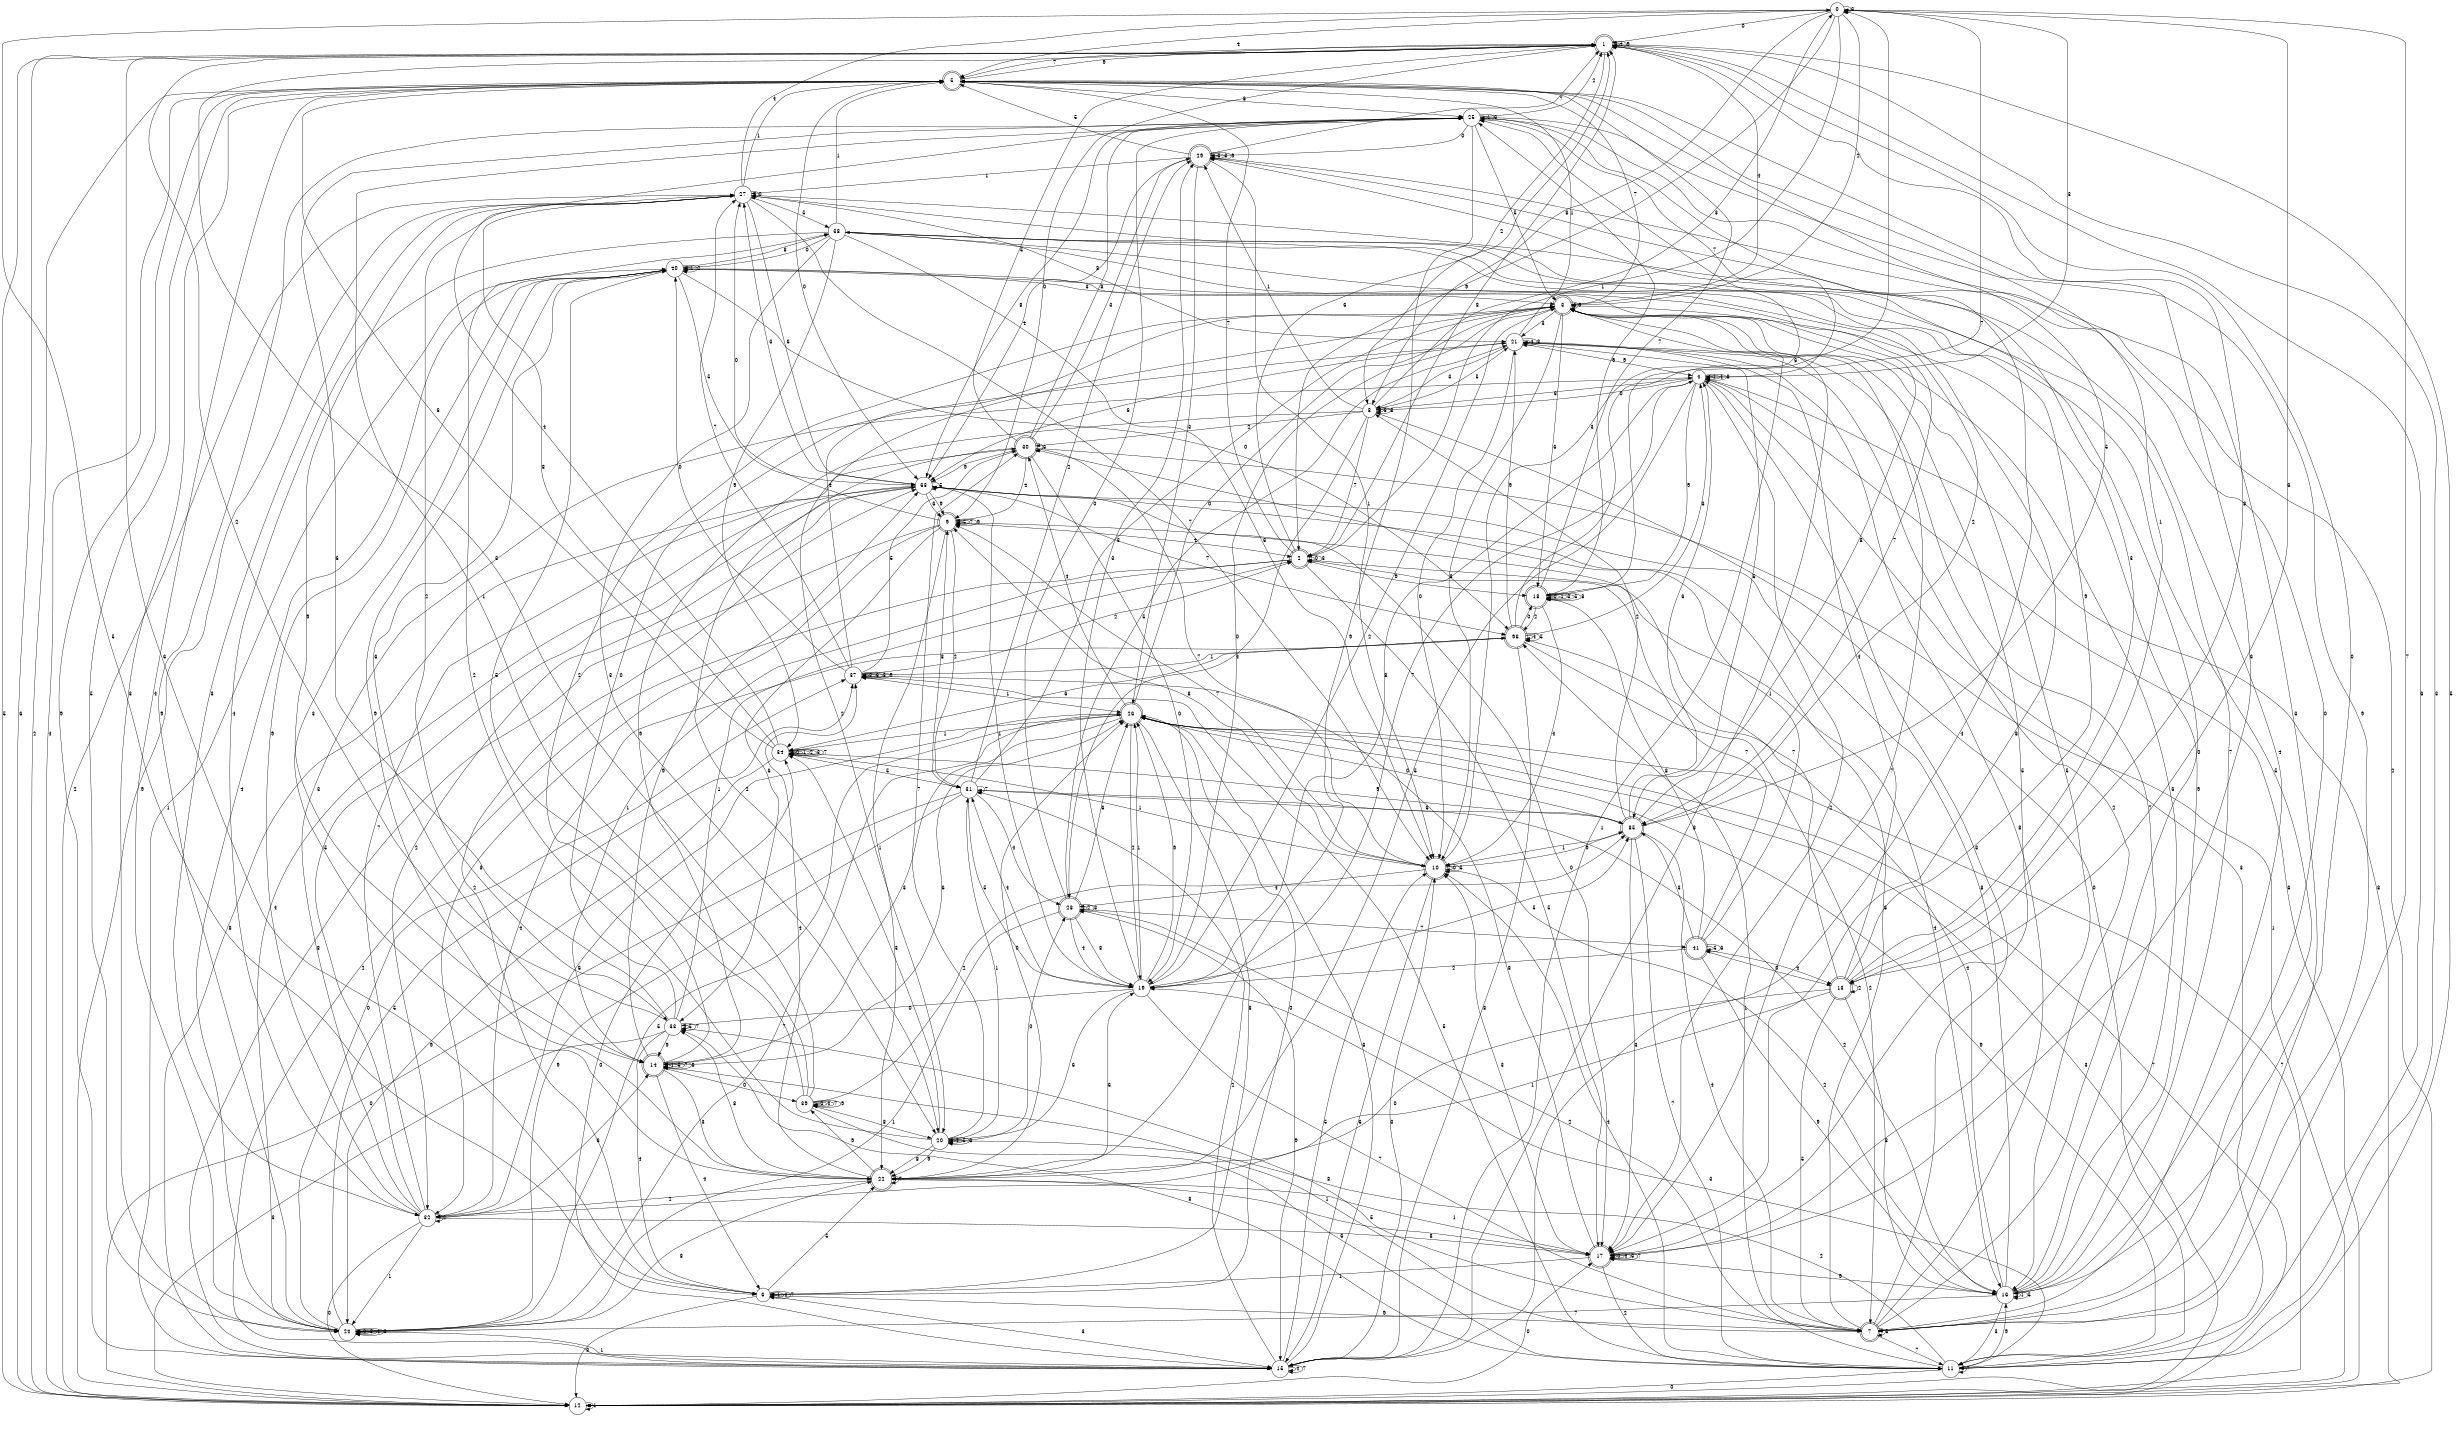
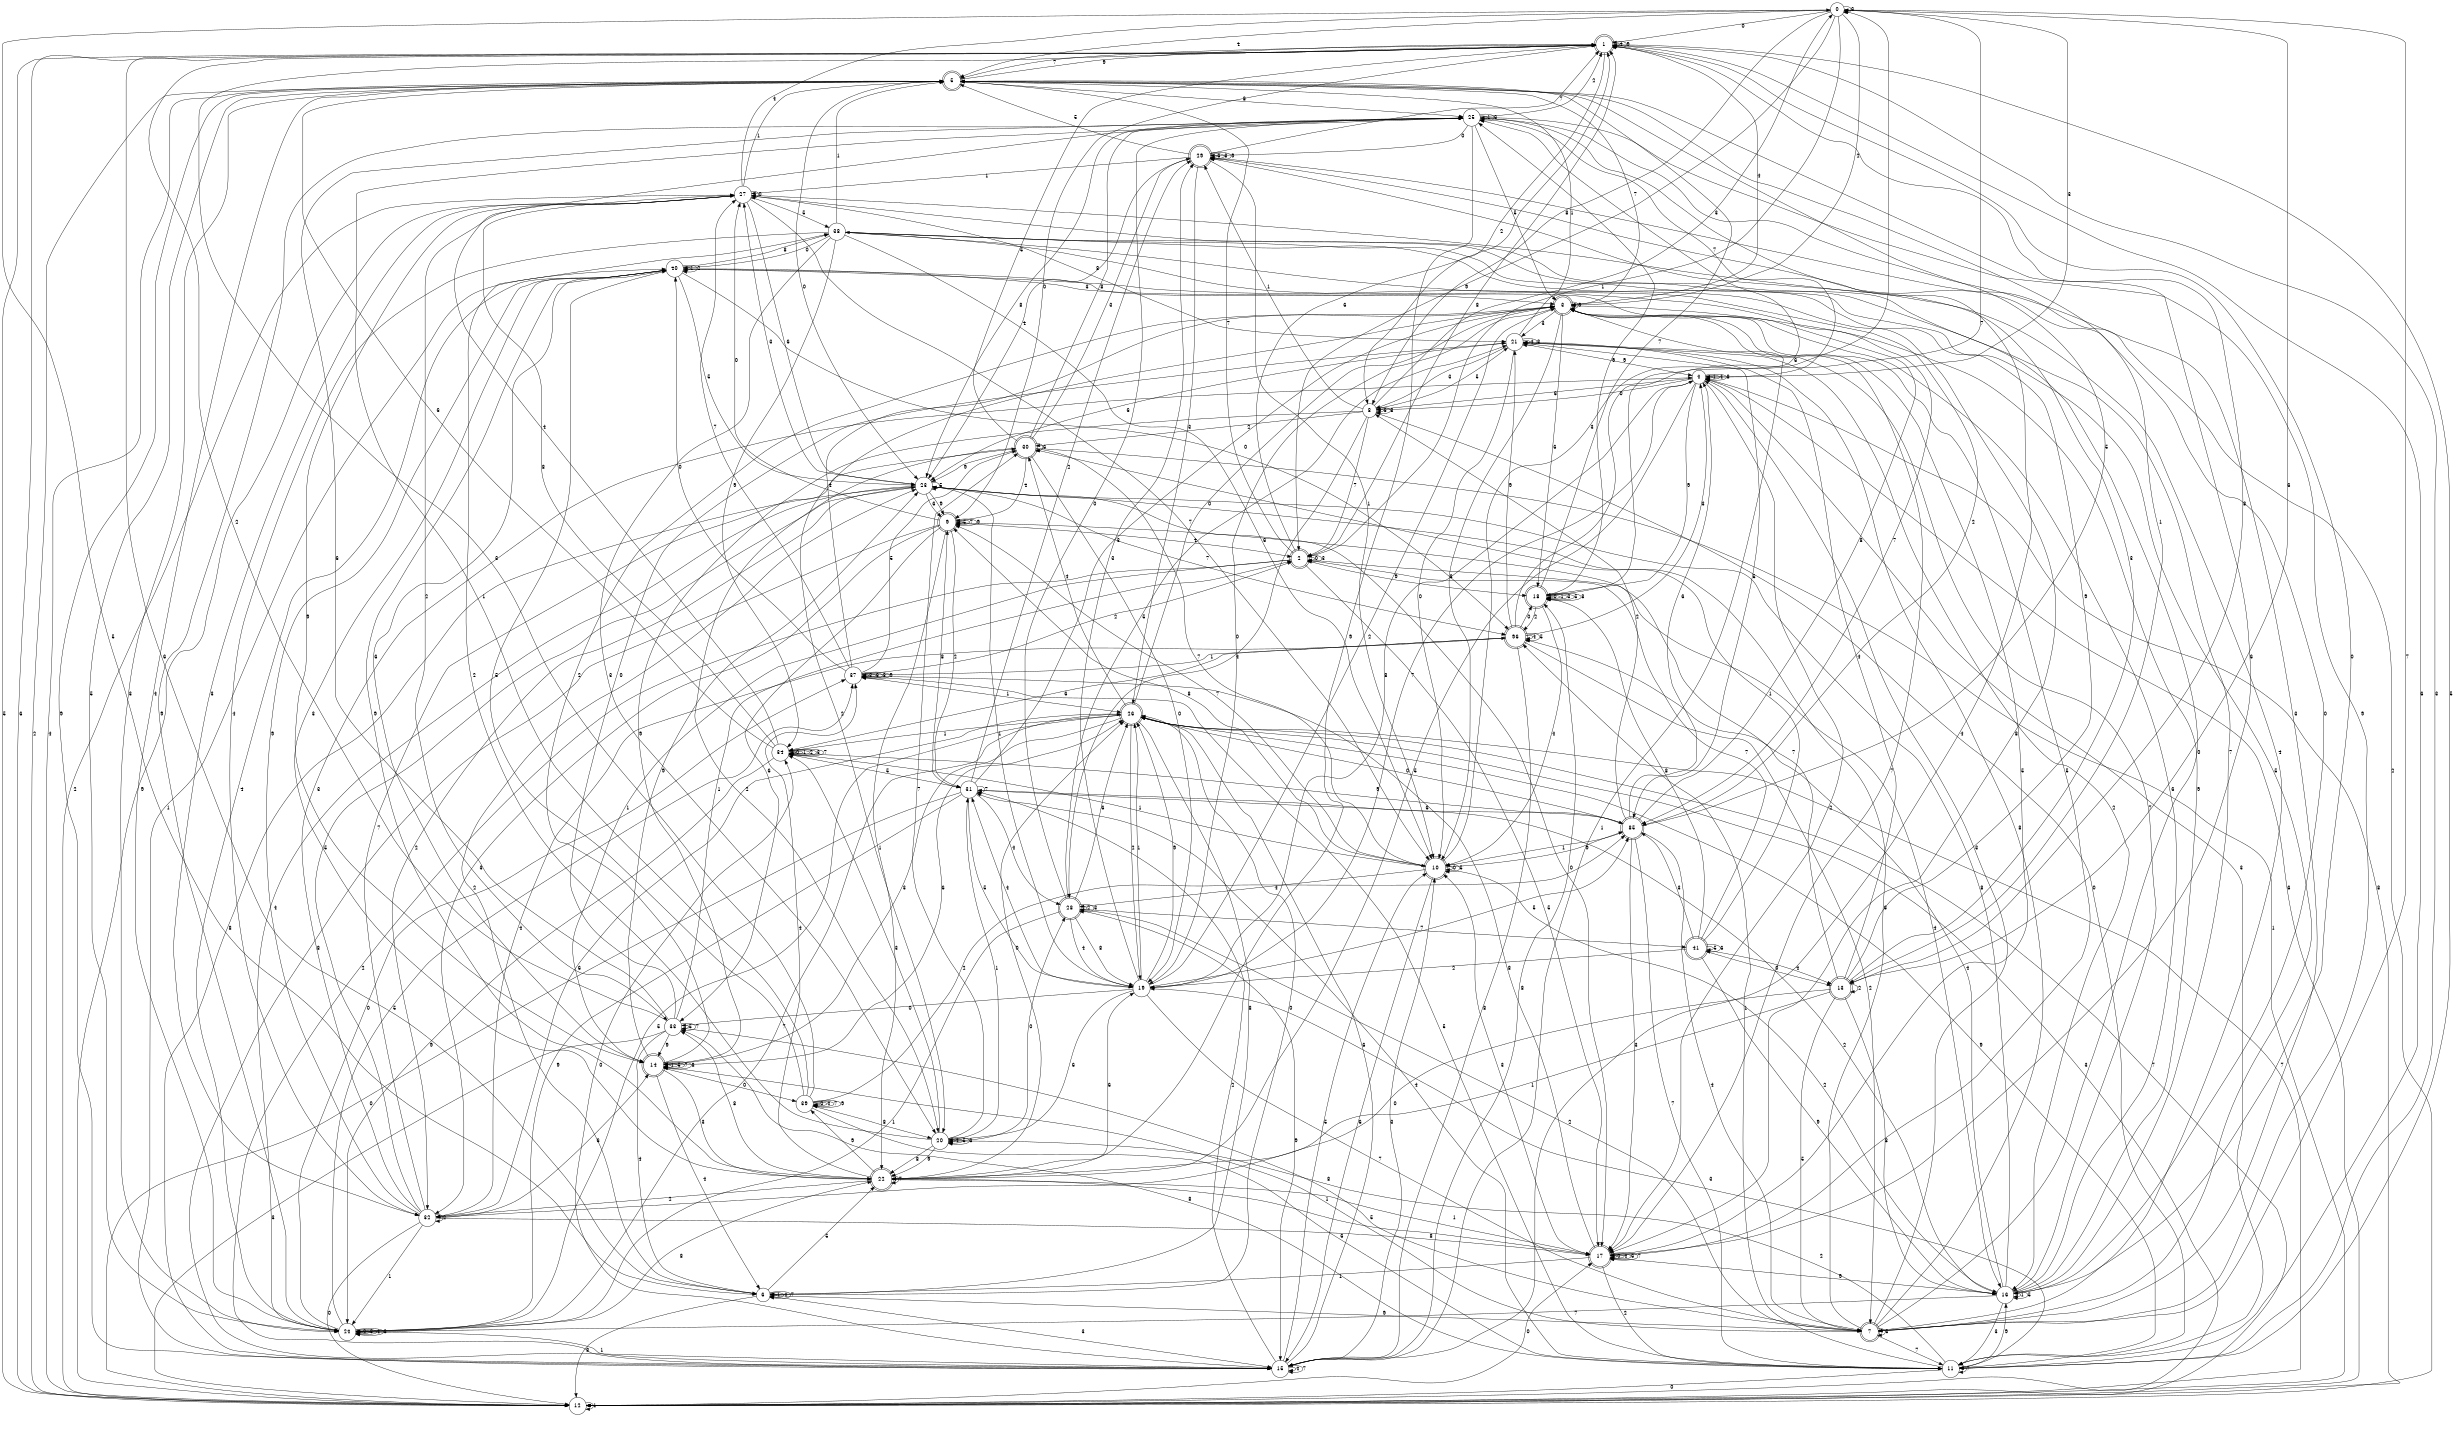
(924, 486) -> (924, 486)
(1687, 829) -> (1510, 1063)
(1654, 1217) -> (1462, 1150)
